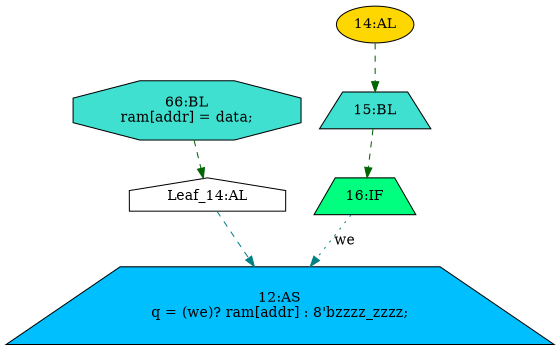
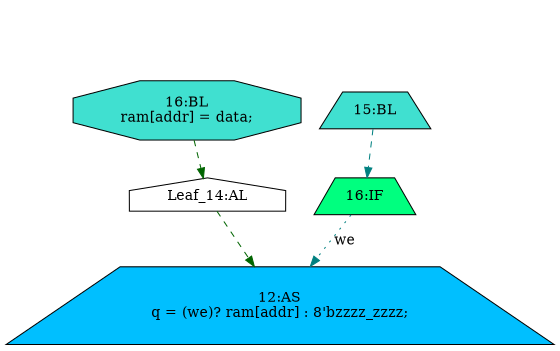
(375, 25) -> none
(187, 110) -> (187, 110)
(371, 148) -> (371, 148)
(233, 235) -> (233, 235)
